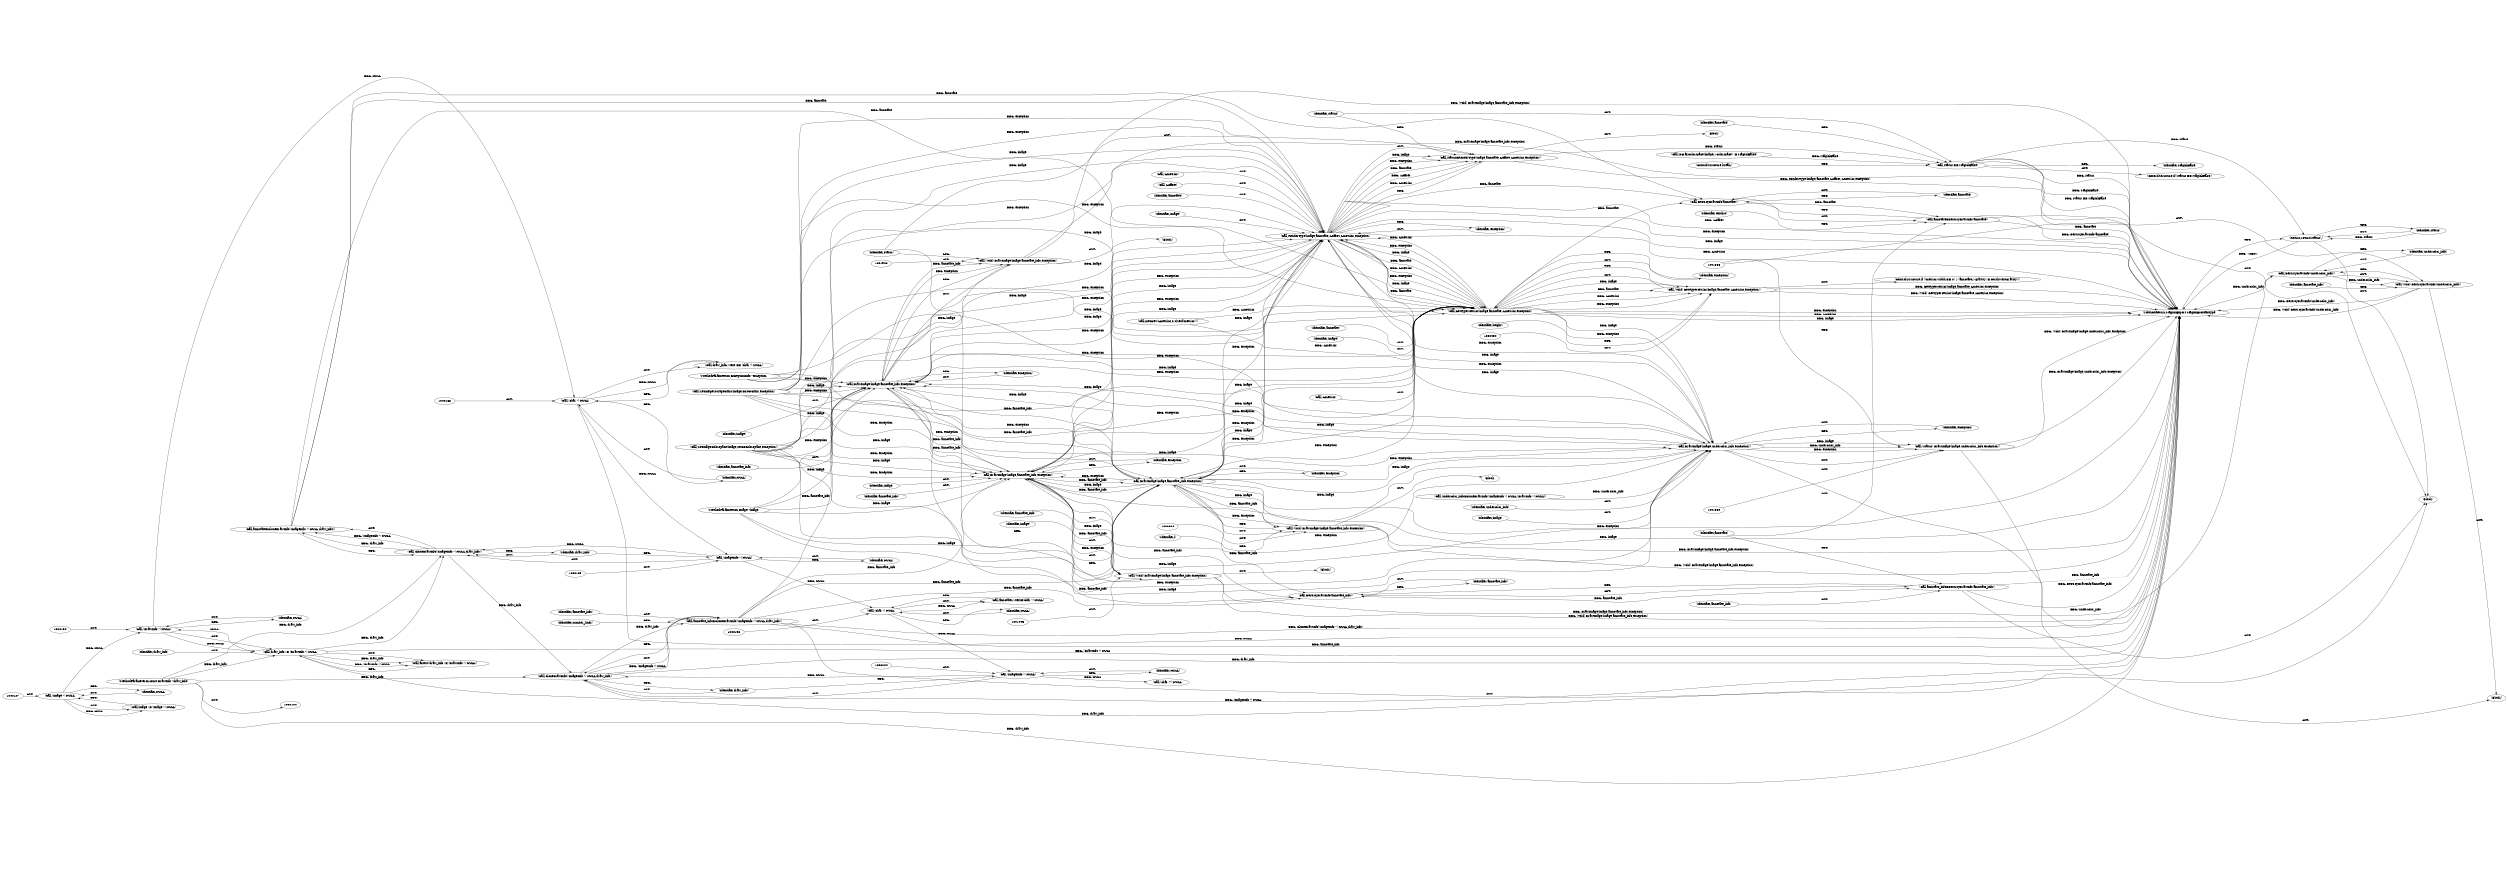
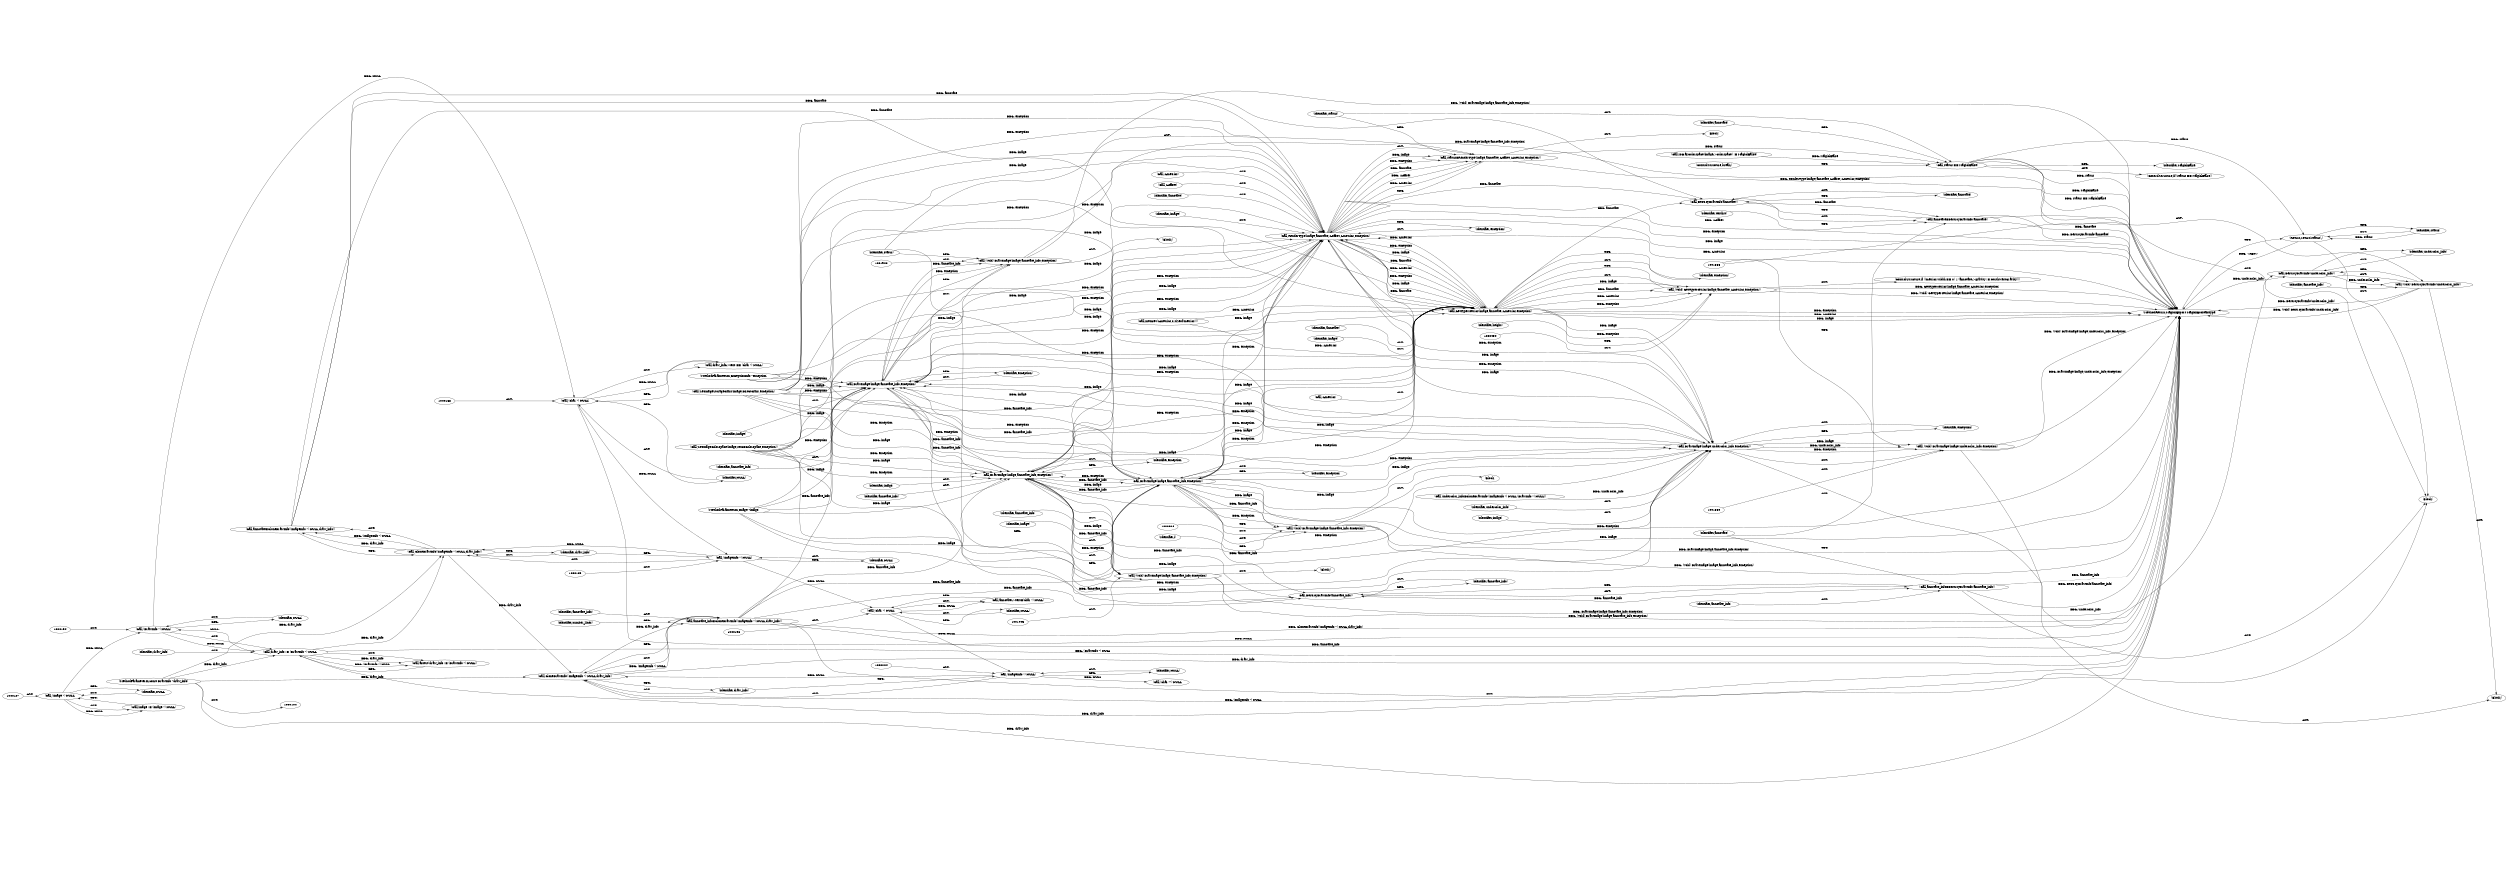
(2239, 298) -> (2232, 286)
(1957, 447) -> (1957, 447)
